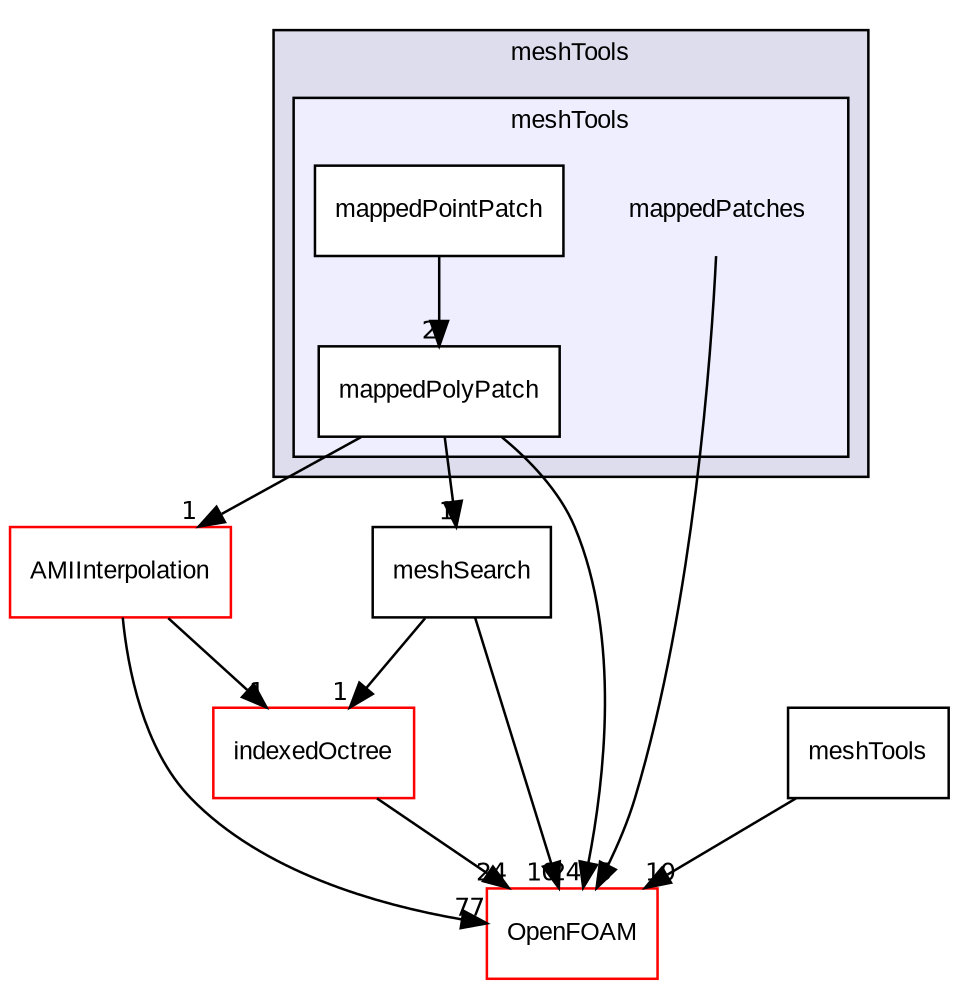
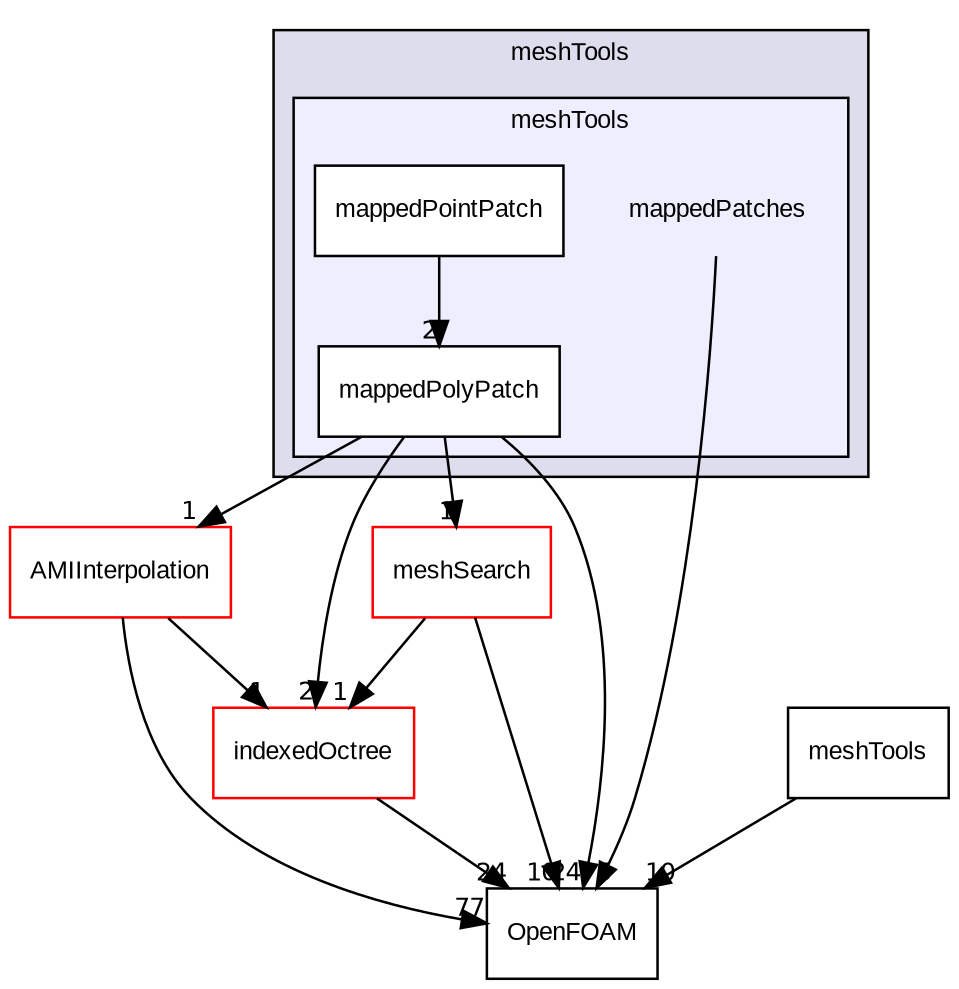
none -> (343, 553)
(462, 572) -> (462, 572)
(572, 934) -> (572, 934)
